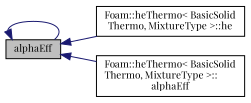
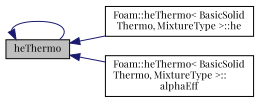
(33, 49) -> (38, 49)
